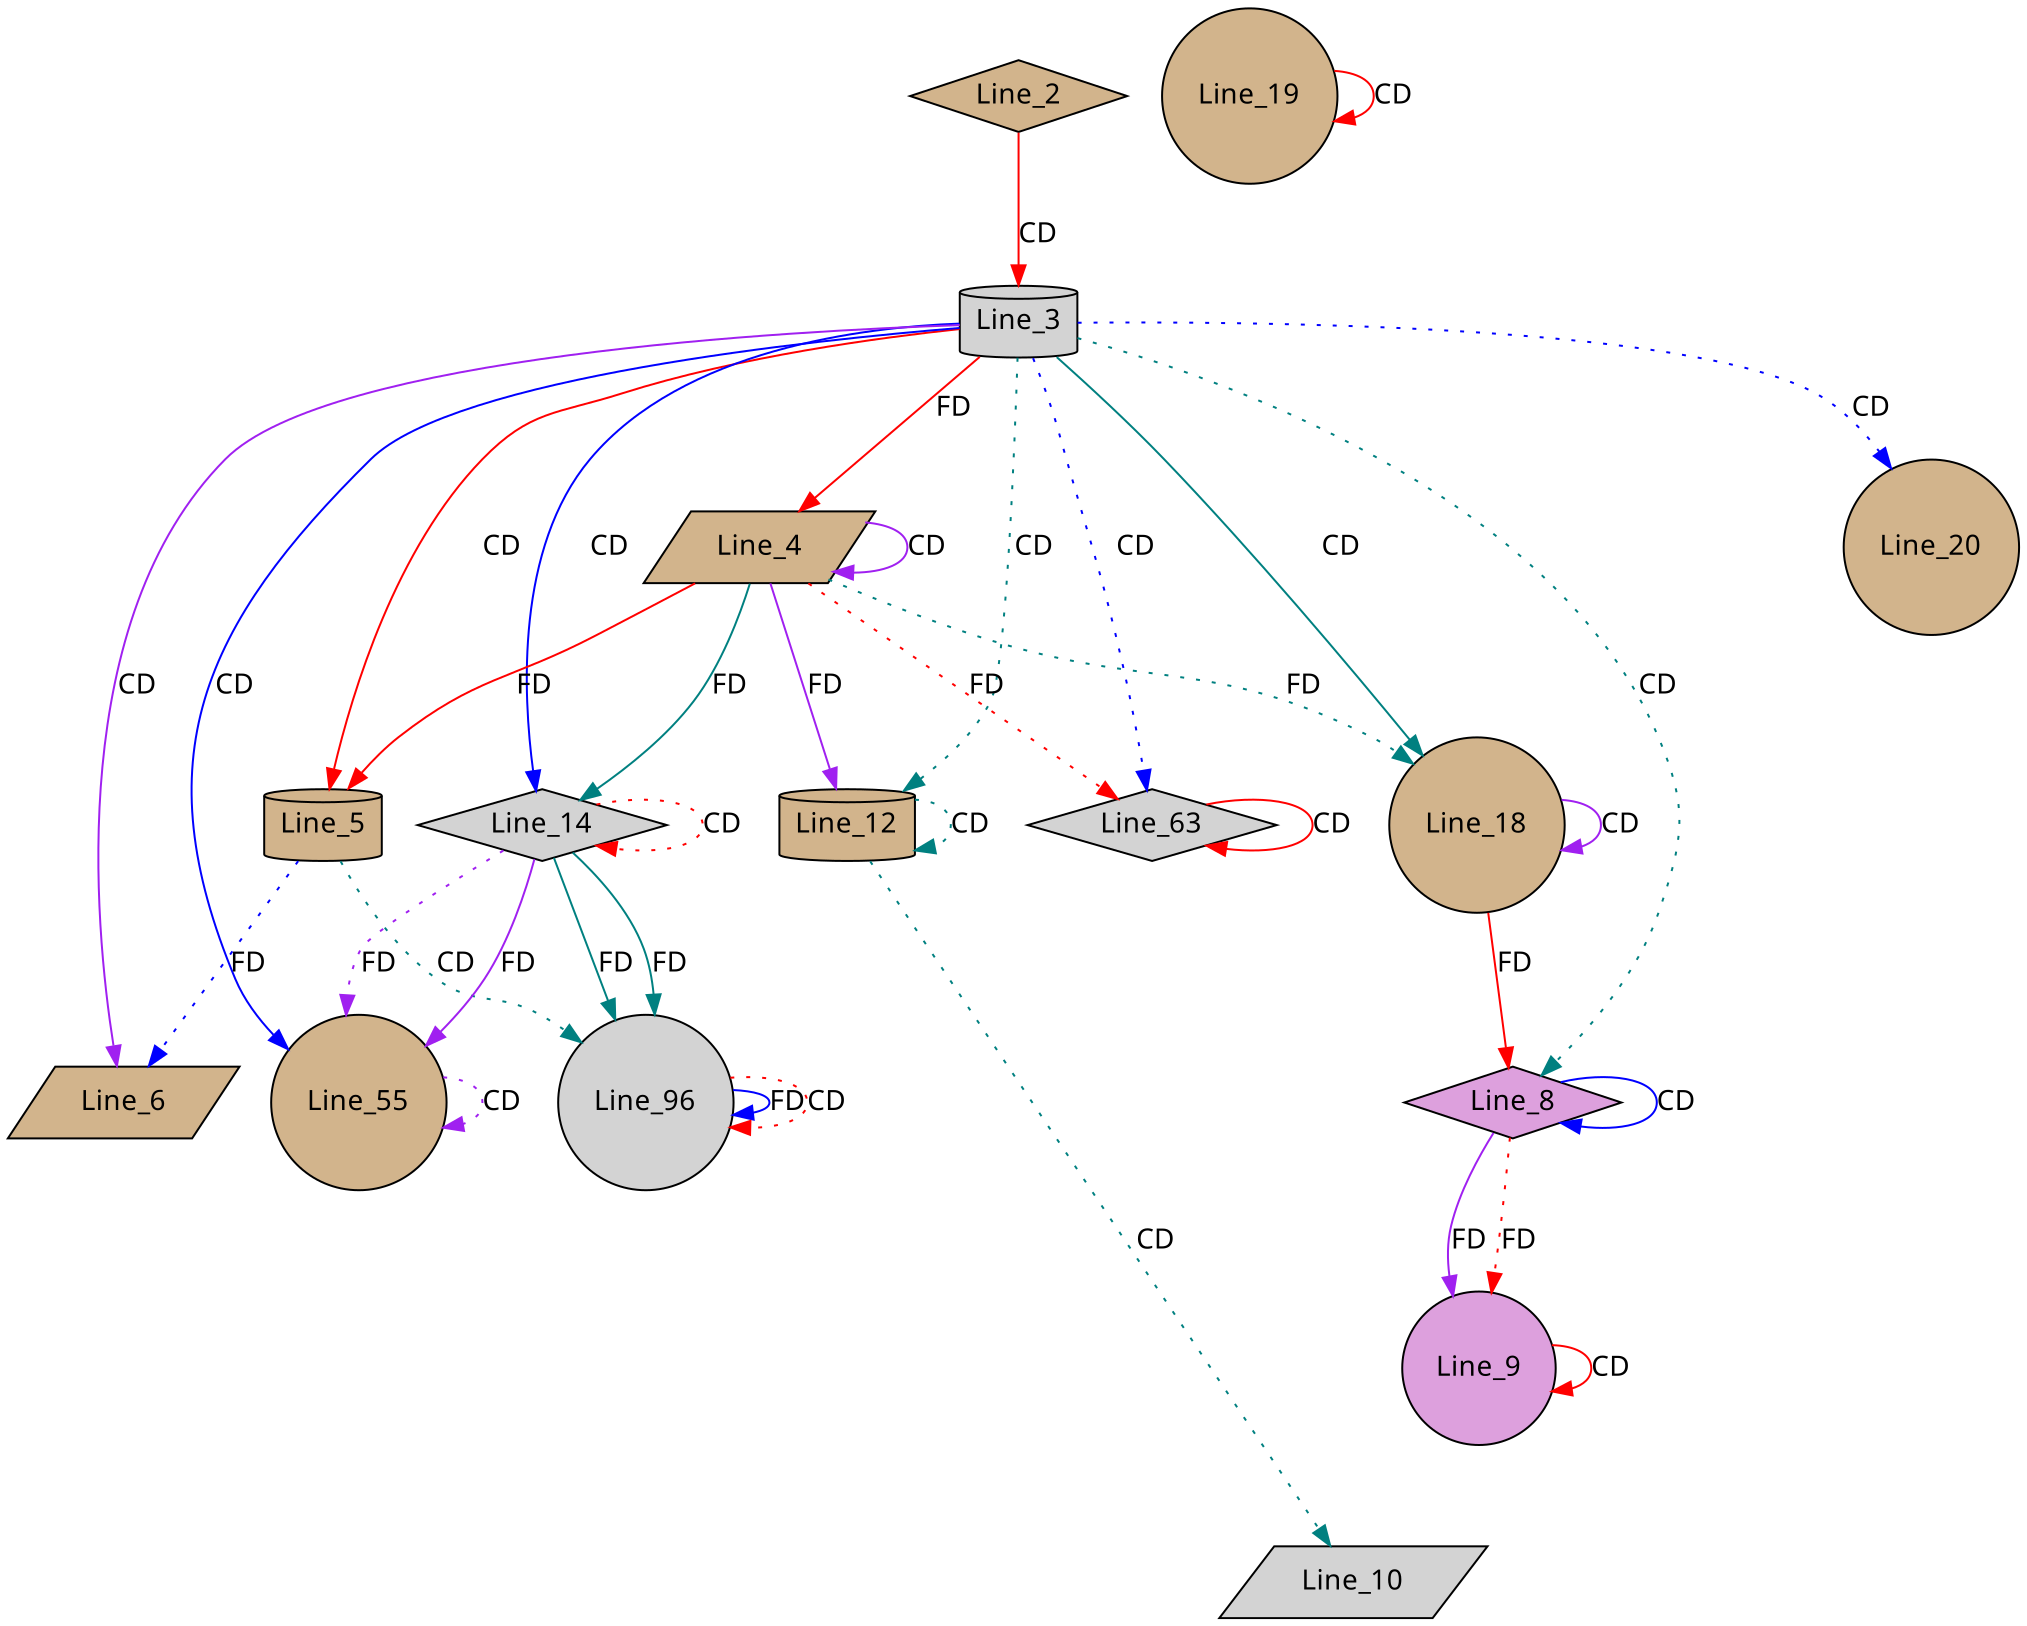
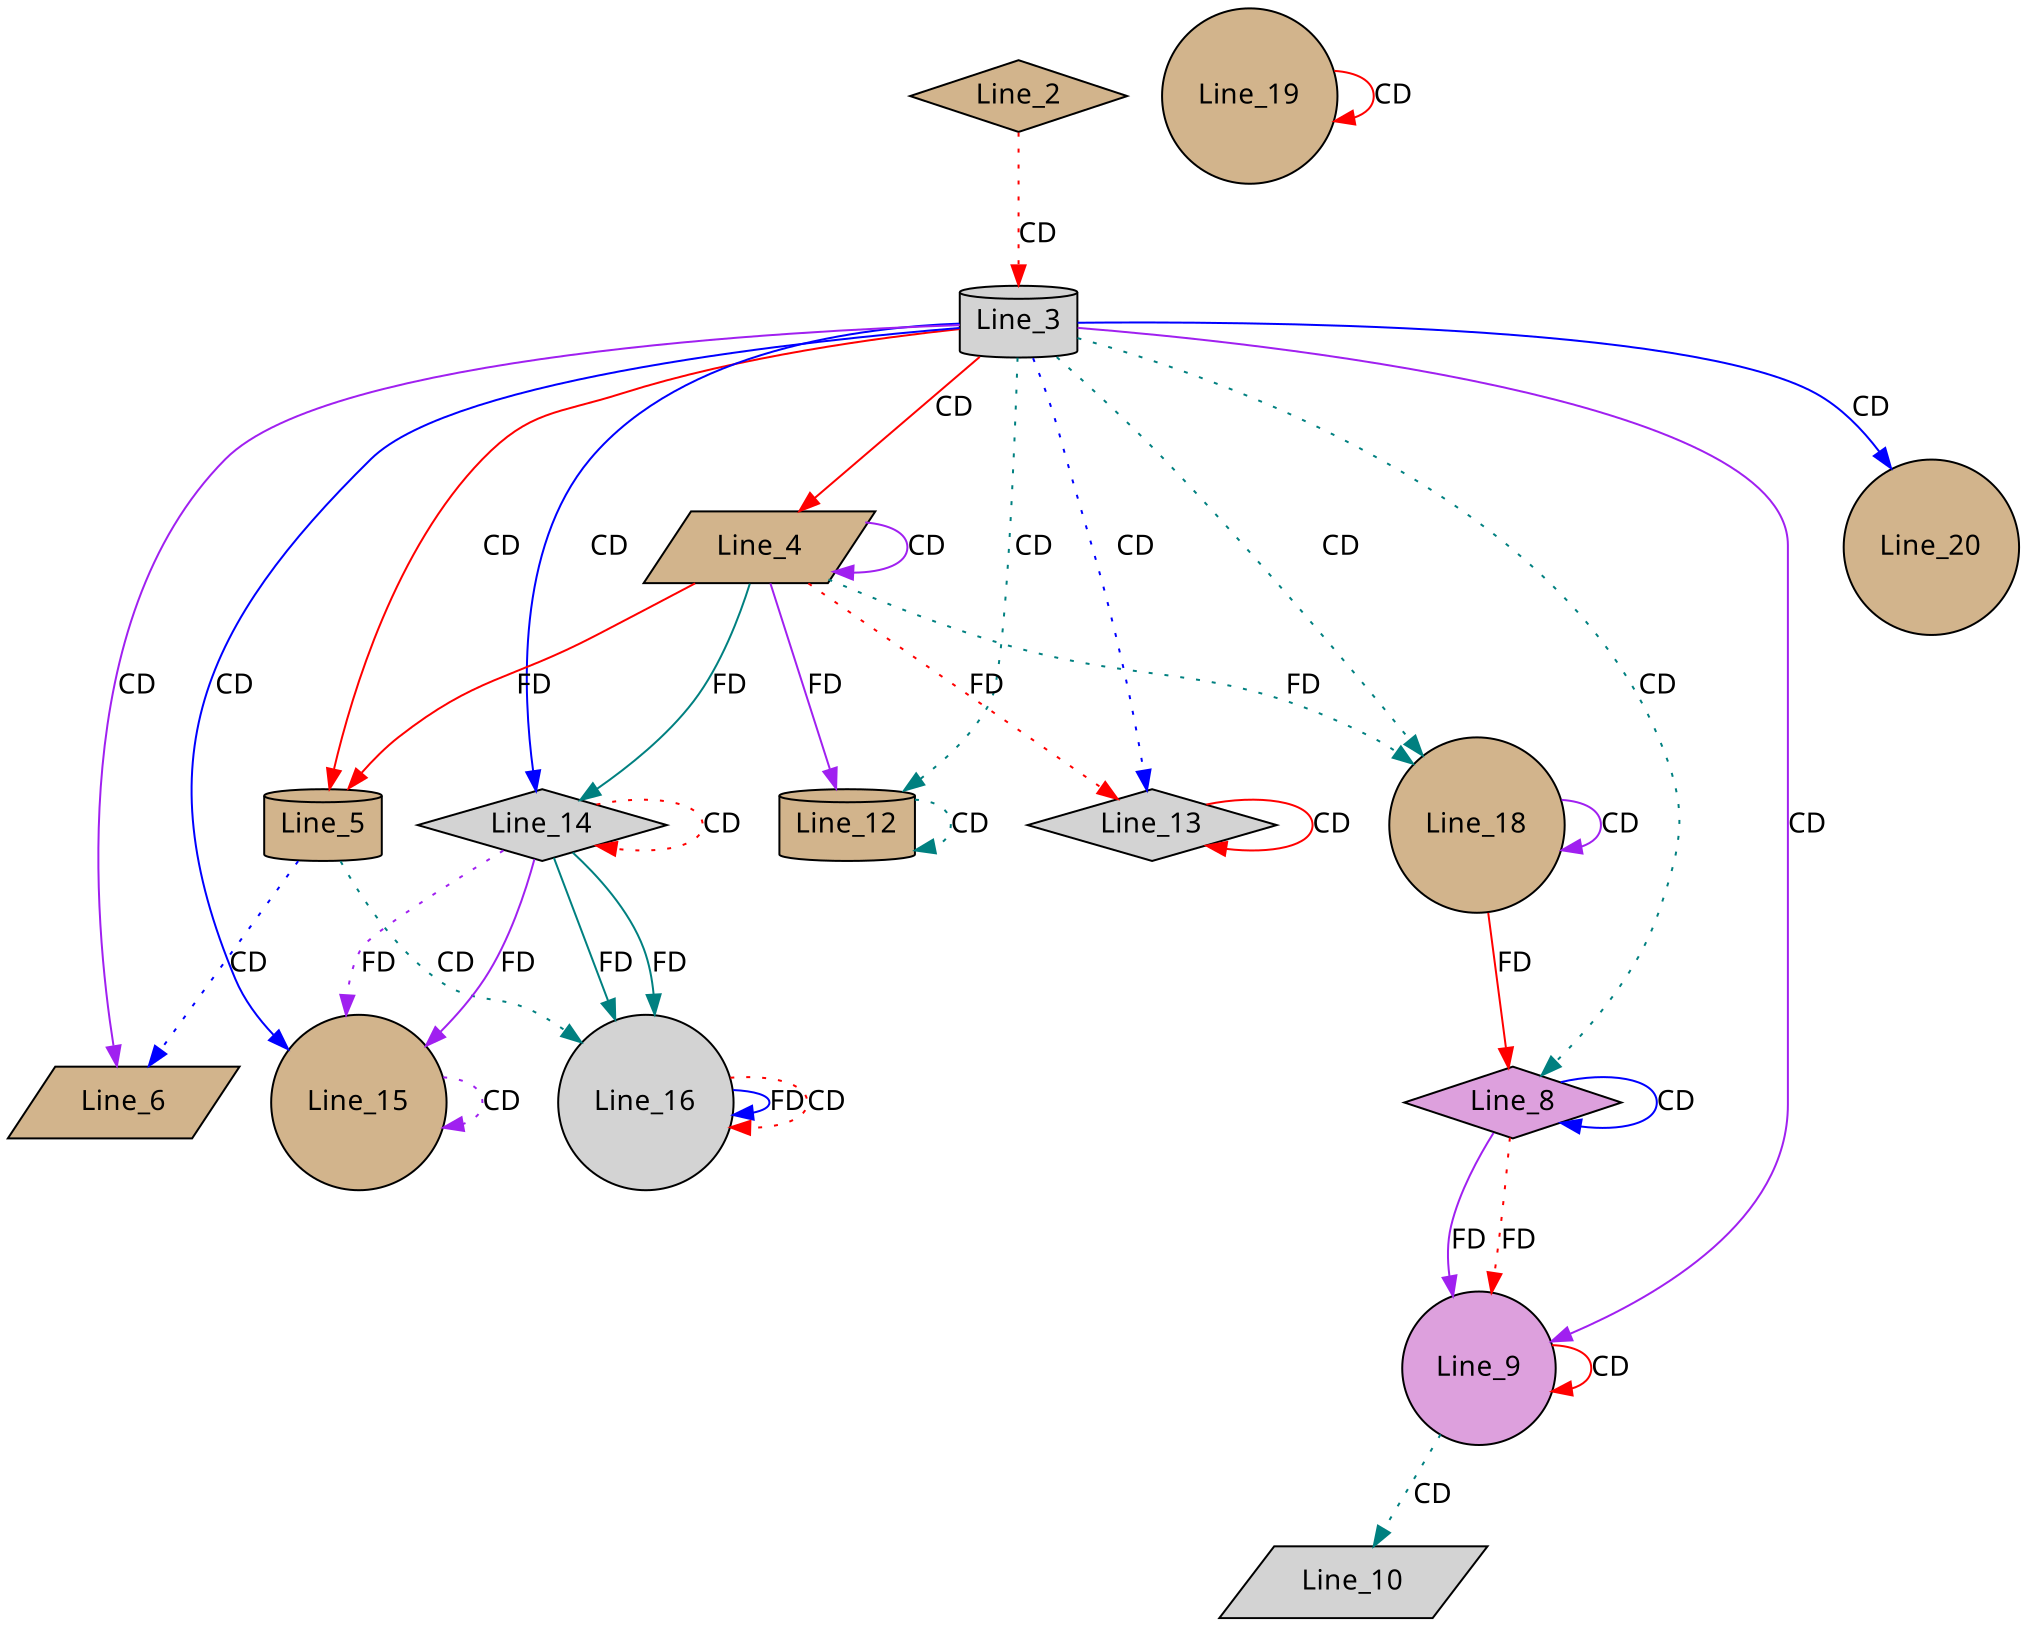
(1019, 199) -> (1019, 199)
(1493, 334) -> (1493, 334)
(955, 408) -> (955, 408)
(1241, 542) -> (1241, 542)
none -> (1788, 606)
(1152, 825) -> (1152, 825)
(249, 964) -> (249, 964)
(359, 1103) -> (359, 1103)
(646, 1103) -> (646, 1103)
(1095, 1195) -> (1412, 1482)
